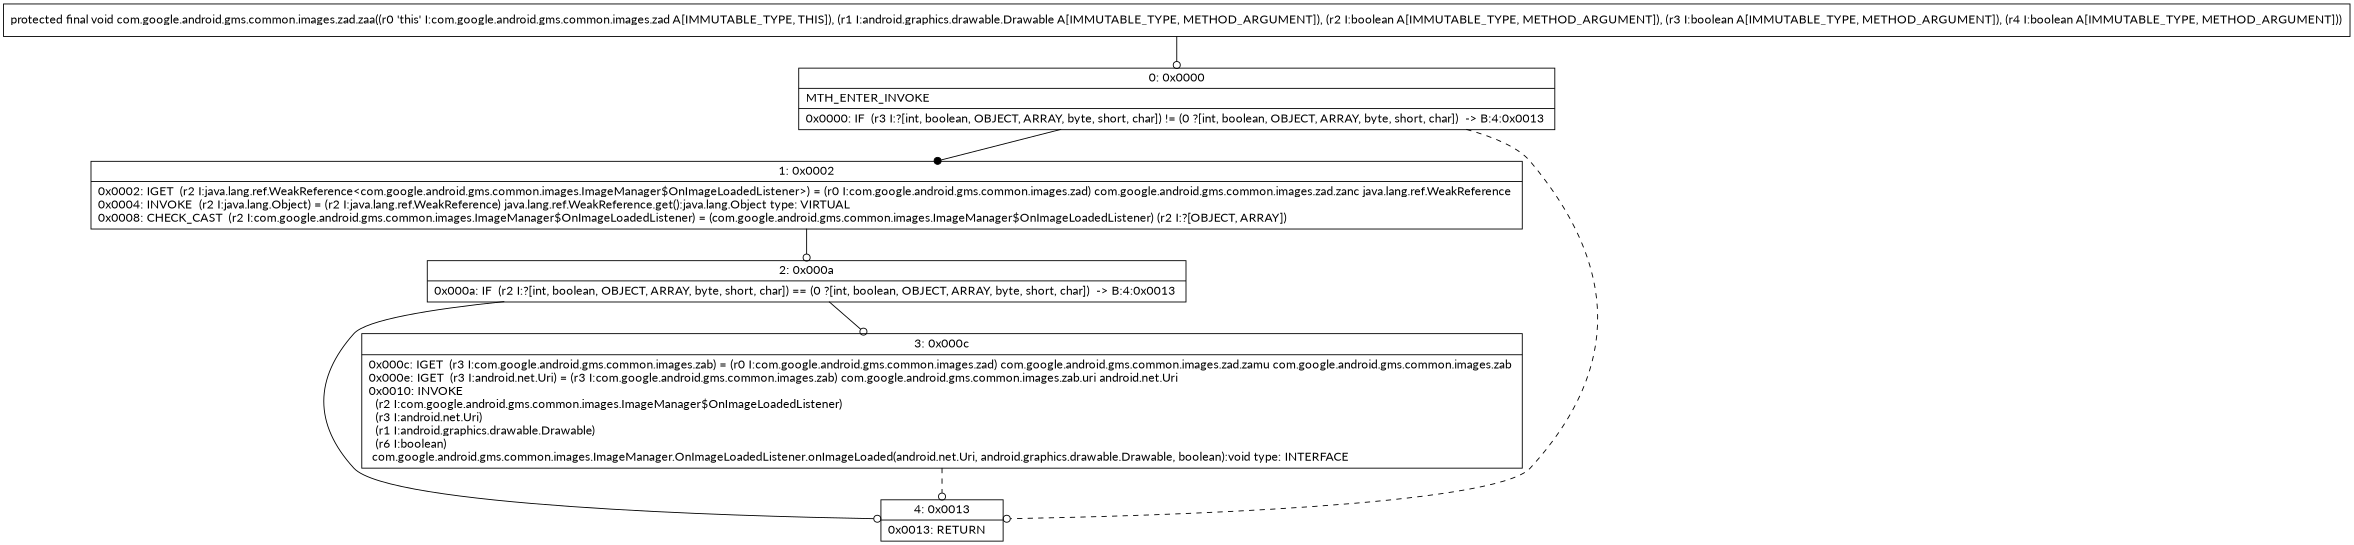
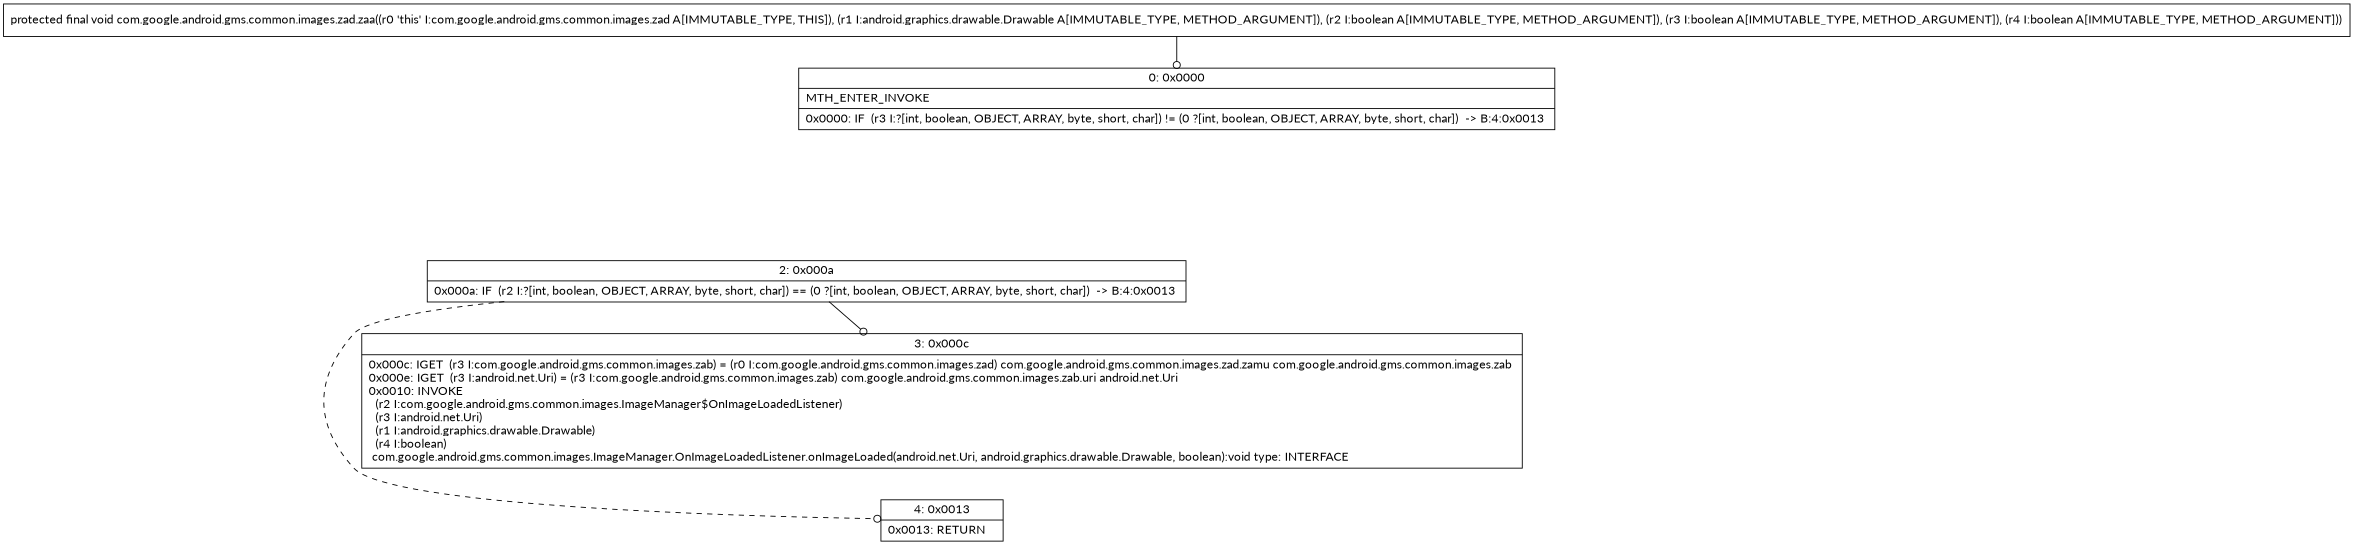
(807, 195) -> none
(408, 444) -> (408, 444)
(942, 480) -> none
(1479, 487) -> none
(459, 495) -> (459, 495)
